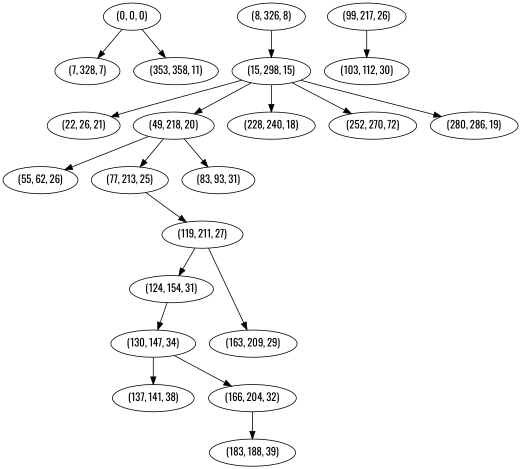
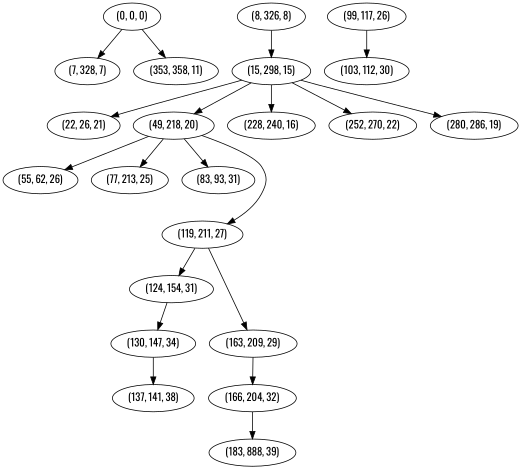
(367, 17) -> (367, 17)
(271, 126) -> (271, 126)
(373, 126) -> (373, 126)
(163, 205) -> (261, 166)
(199, 369) -> (253, 367)
(252, 453) -> (252, 453)
